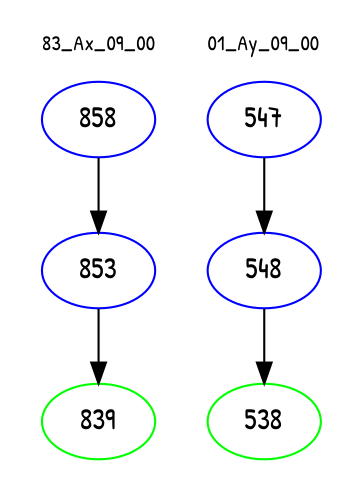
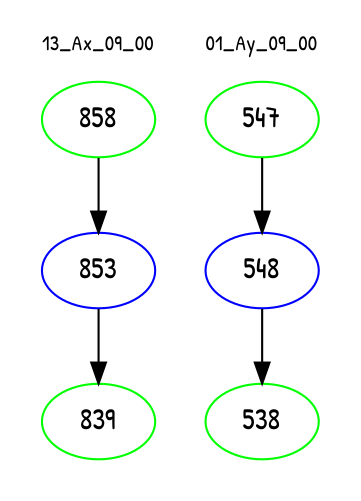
(100, 45) -> (99, 45)
(99, 120) -> (99, 120)
(264, 120) -> (262, 120)
